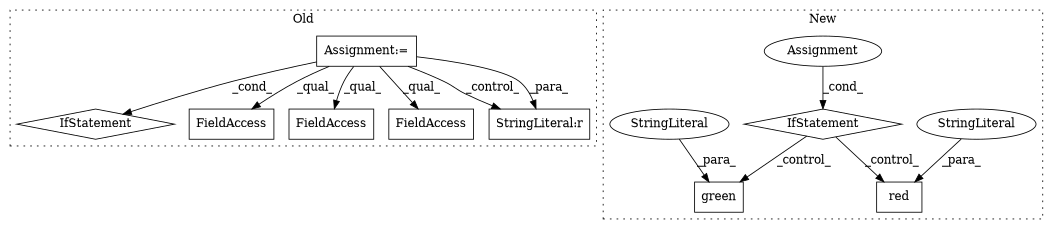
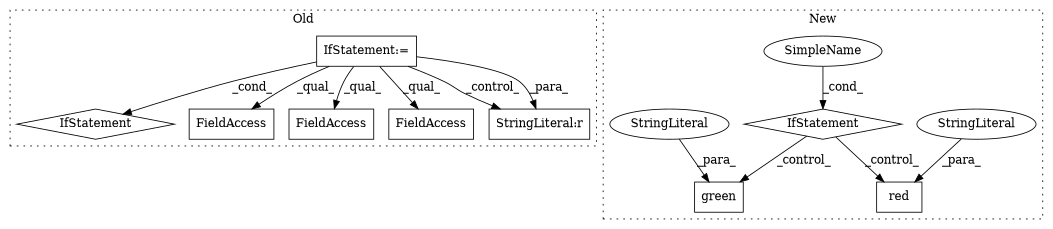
(367, 51) -> (367, 51)
(823, 51) -> (823, 51)
